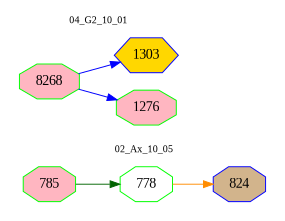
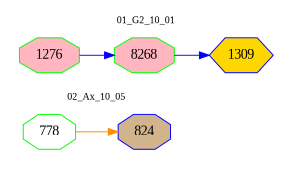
(99, 21) -> (146, 21)
(146, 55) -> (241, 55)
(93, 93) -> (92, 55)
(49, 184) -> none
